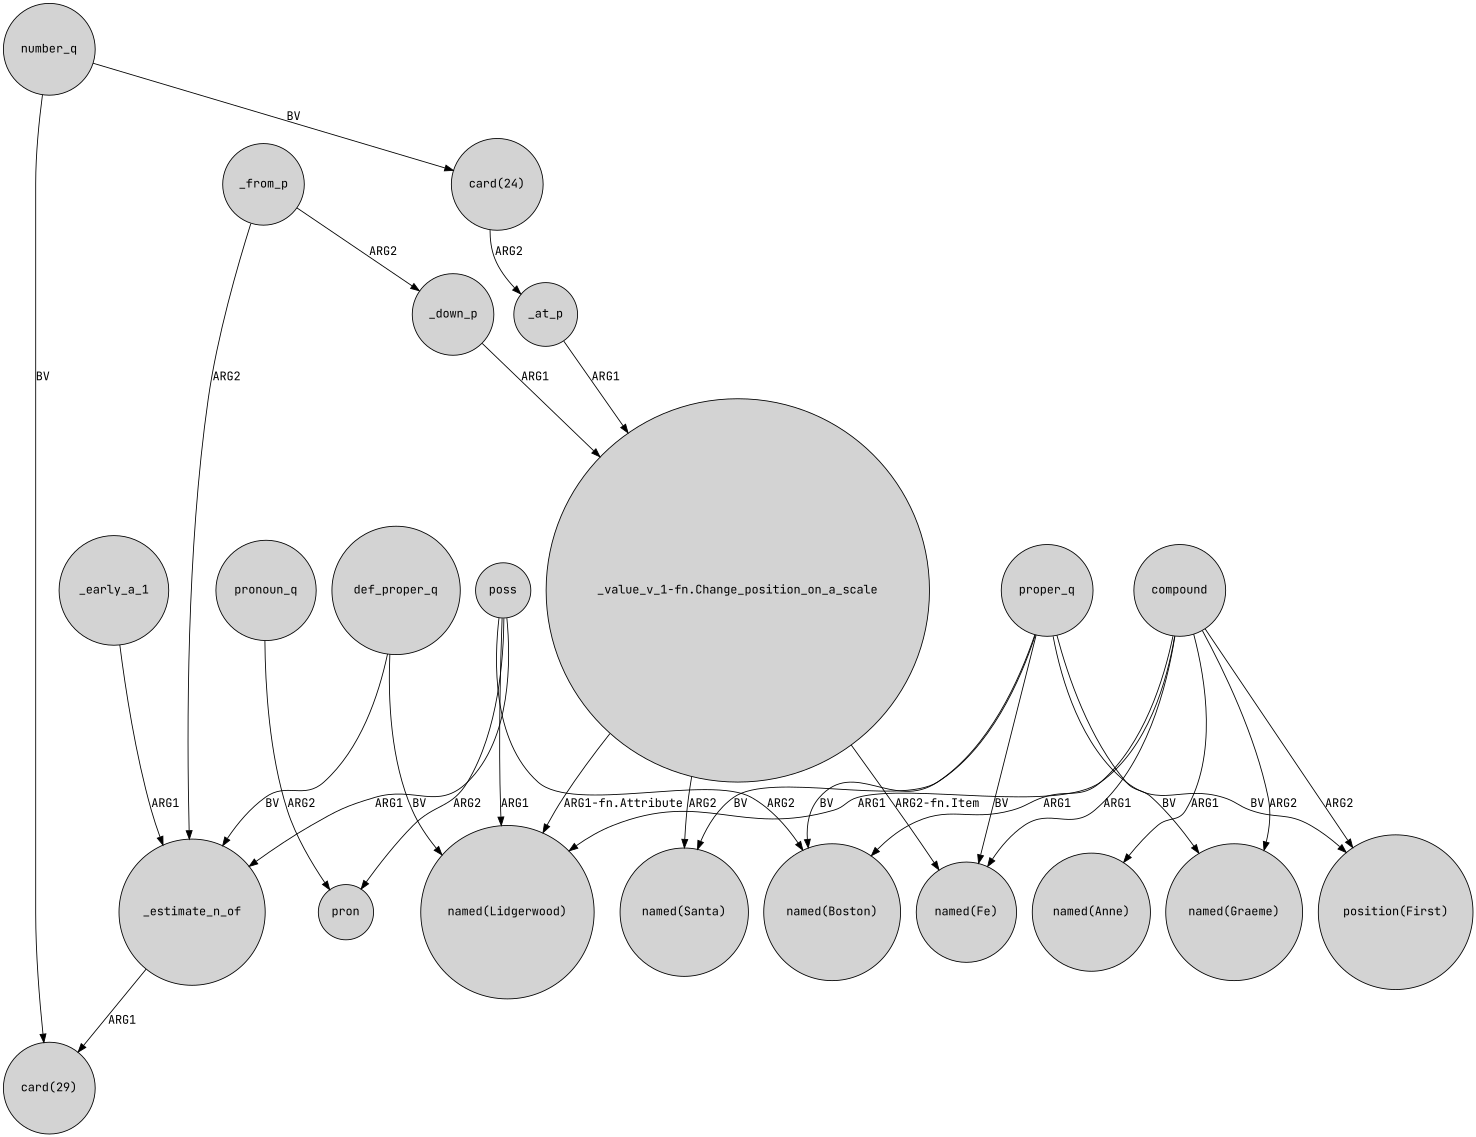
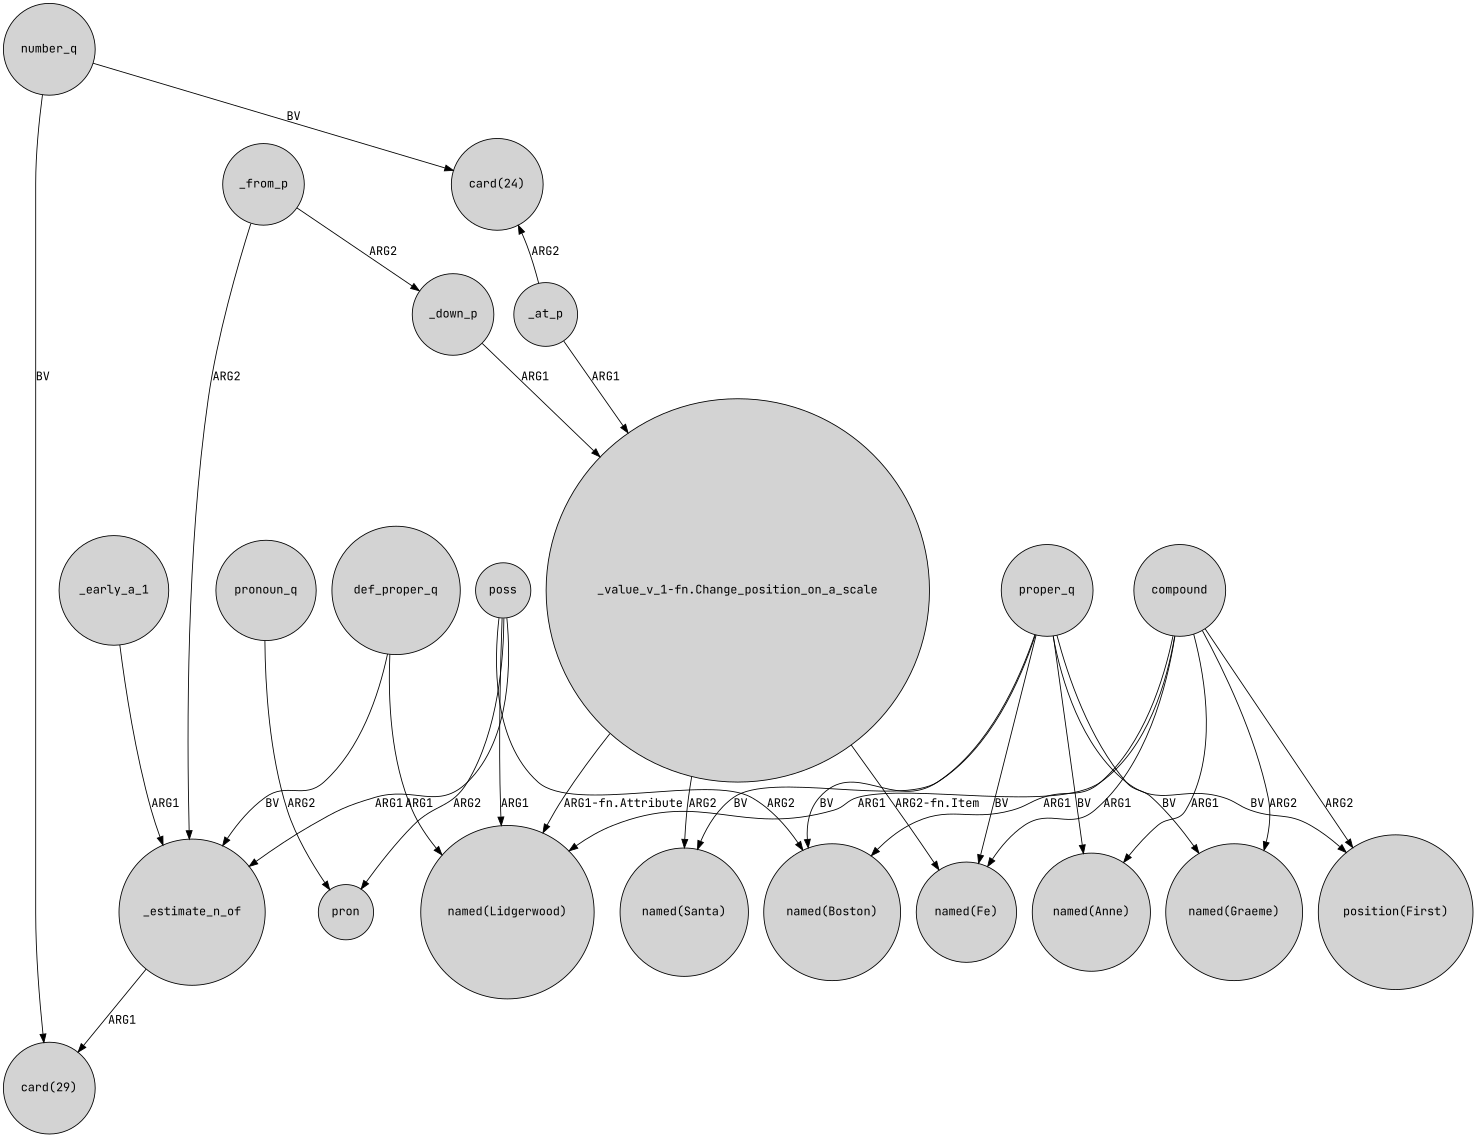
(496, 261) -> (531, 258)
none -> (1068, 740)
(419, 804) -> (419, 804)
